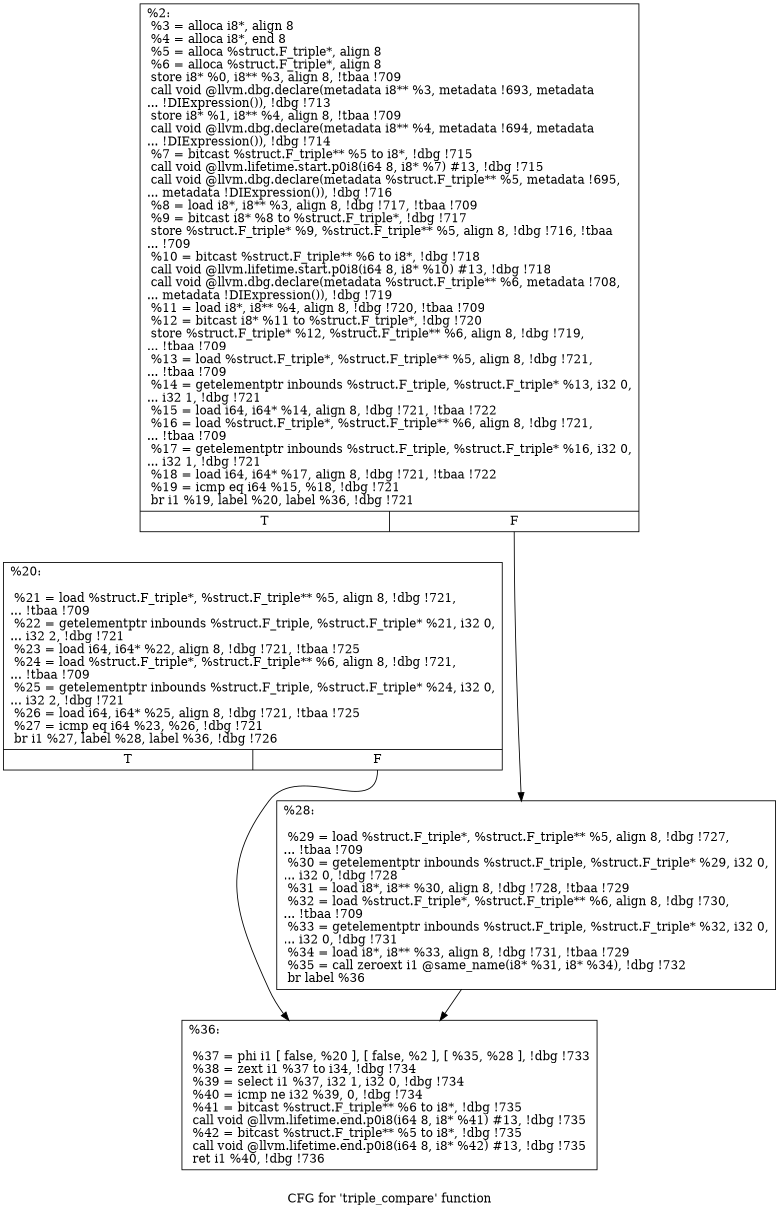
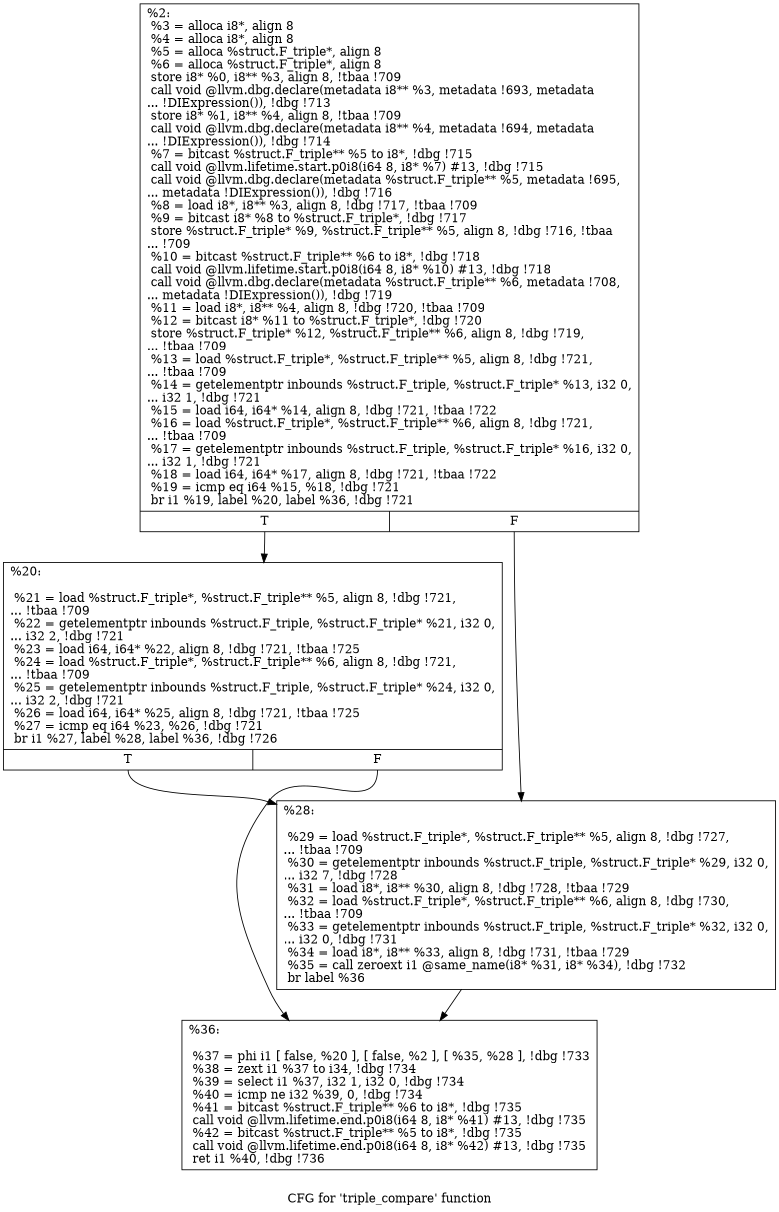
(217, 39) -> (220, 39)
none -> (265, 543)
none -> (194, 794)
(341, 876) -> (341, 876)
